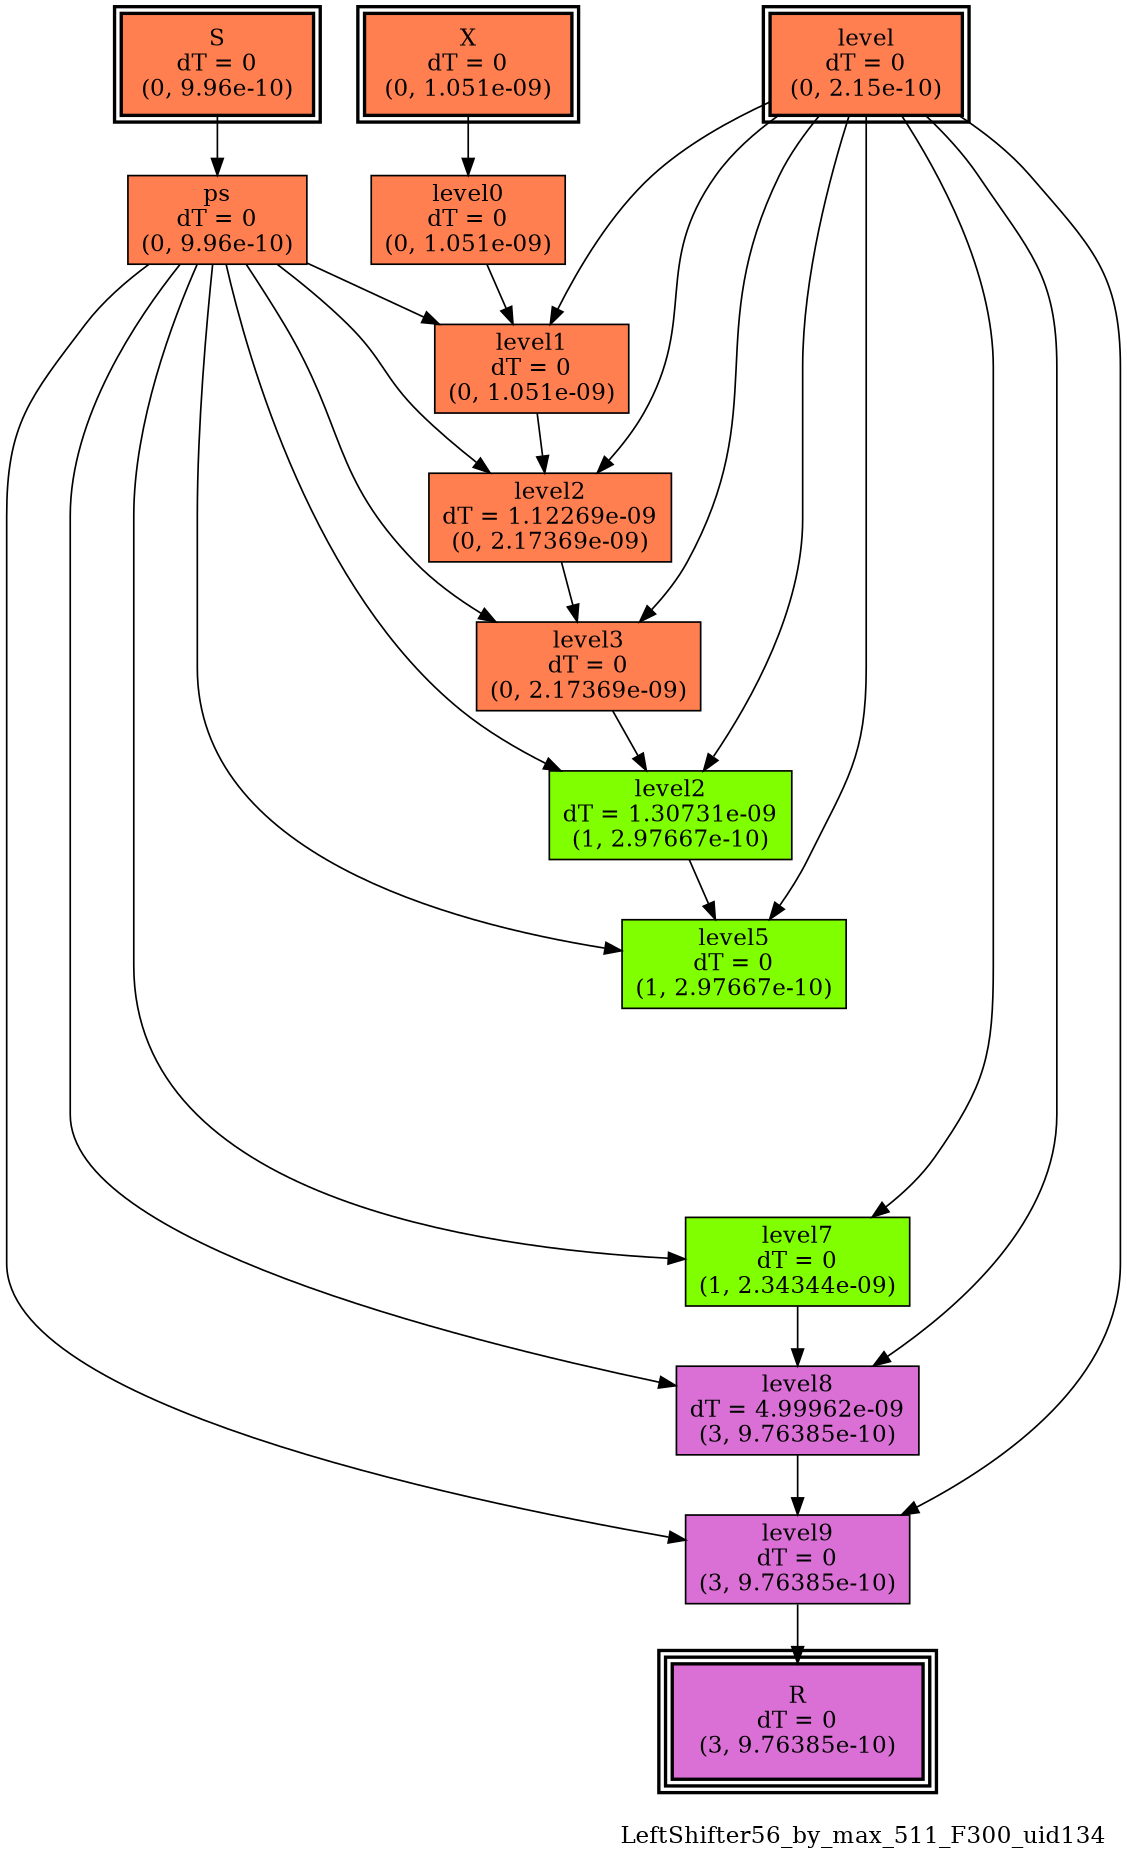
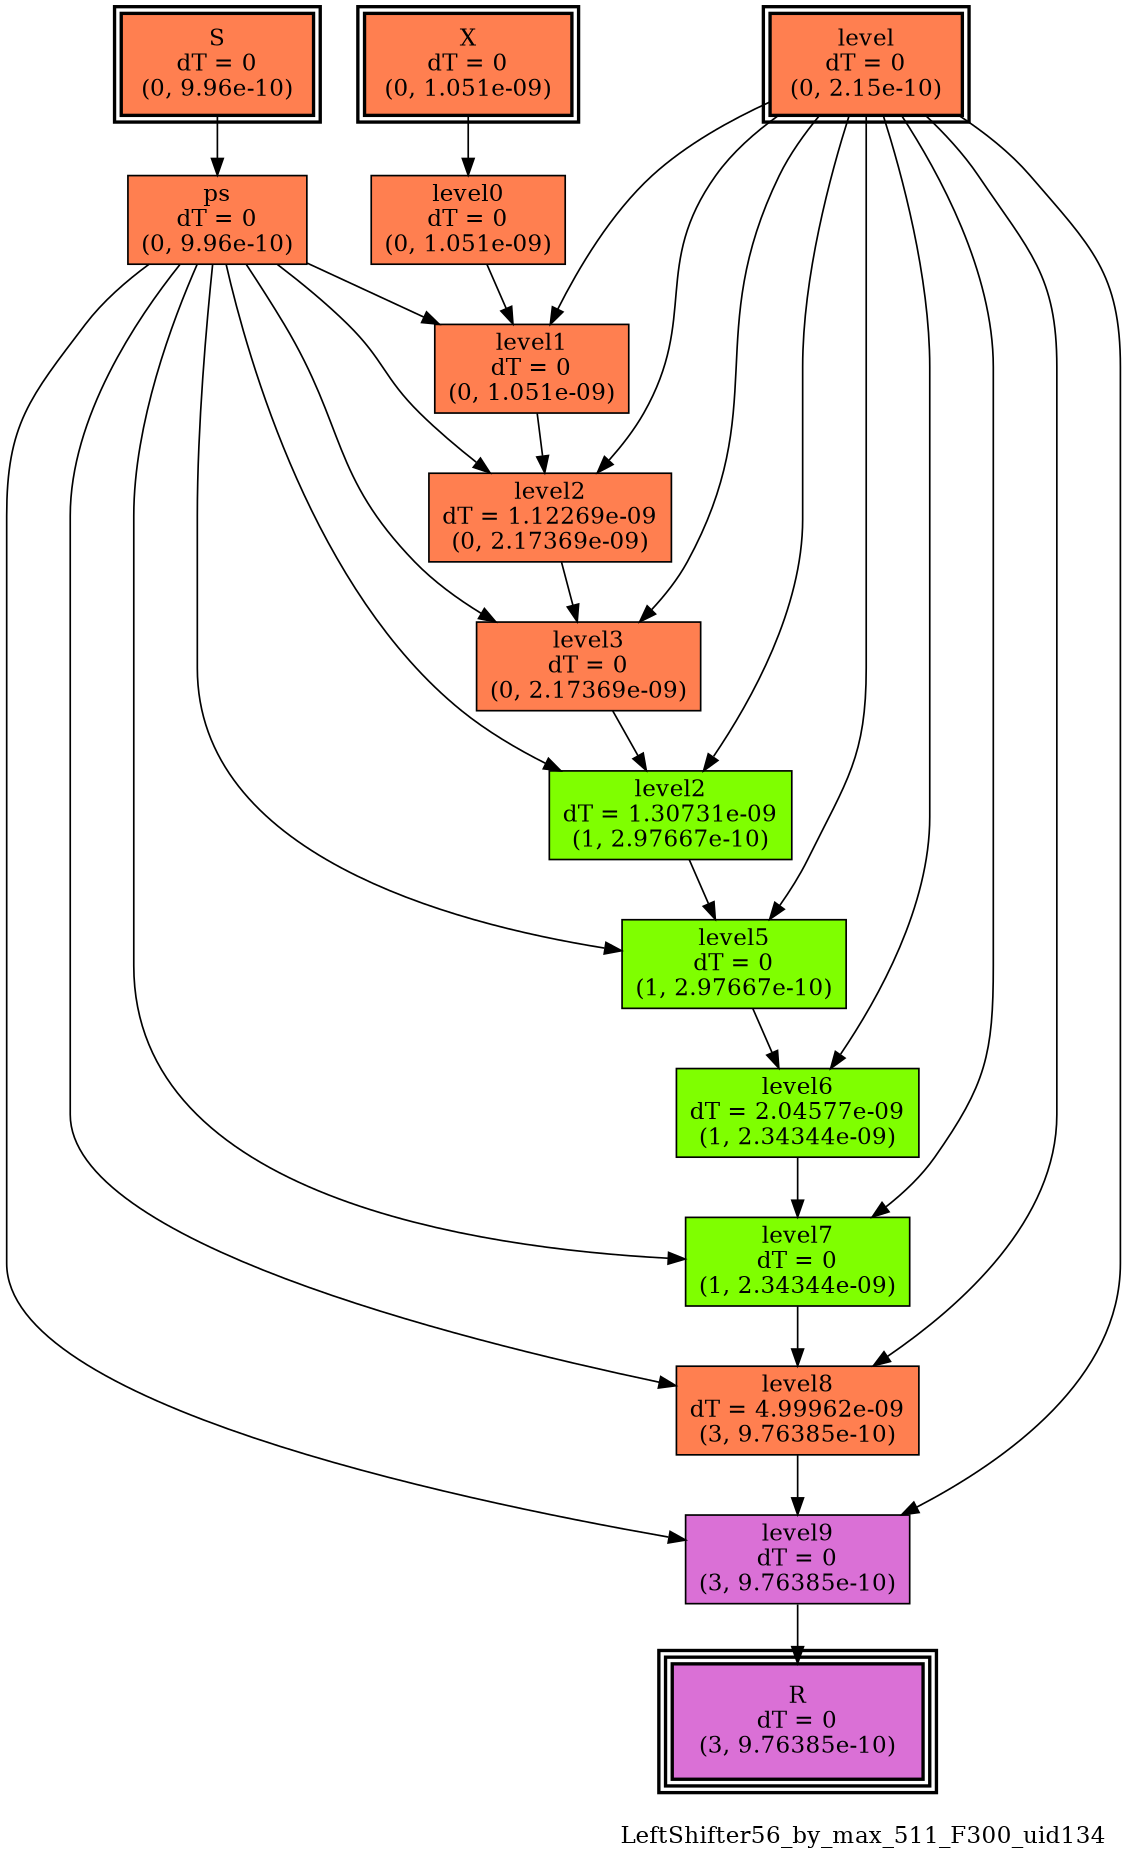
none -> (798, 1113)
(798, 1411) -> (798, 1411)
